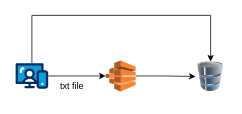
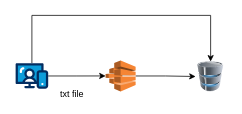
(72, 87) -> (72, 94)
